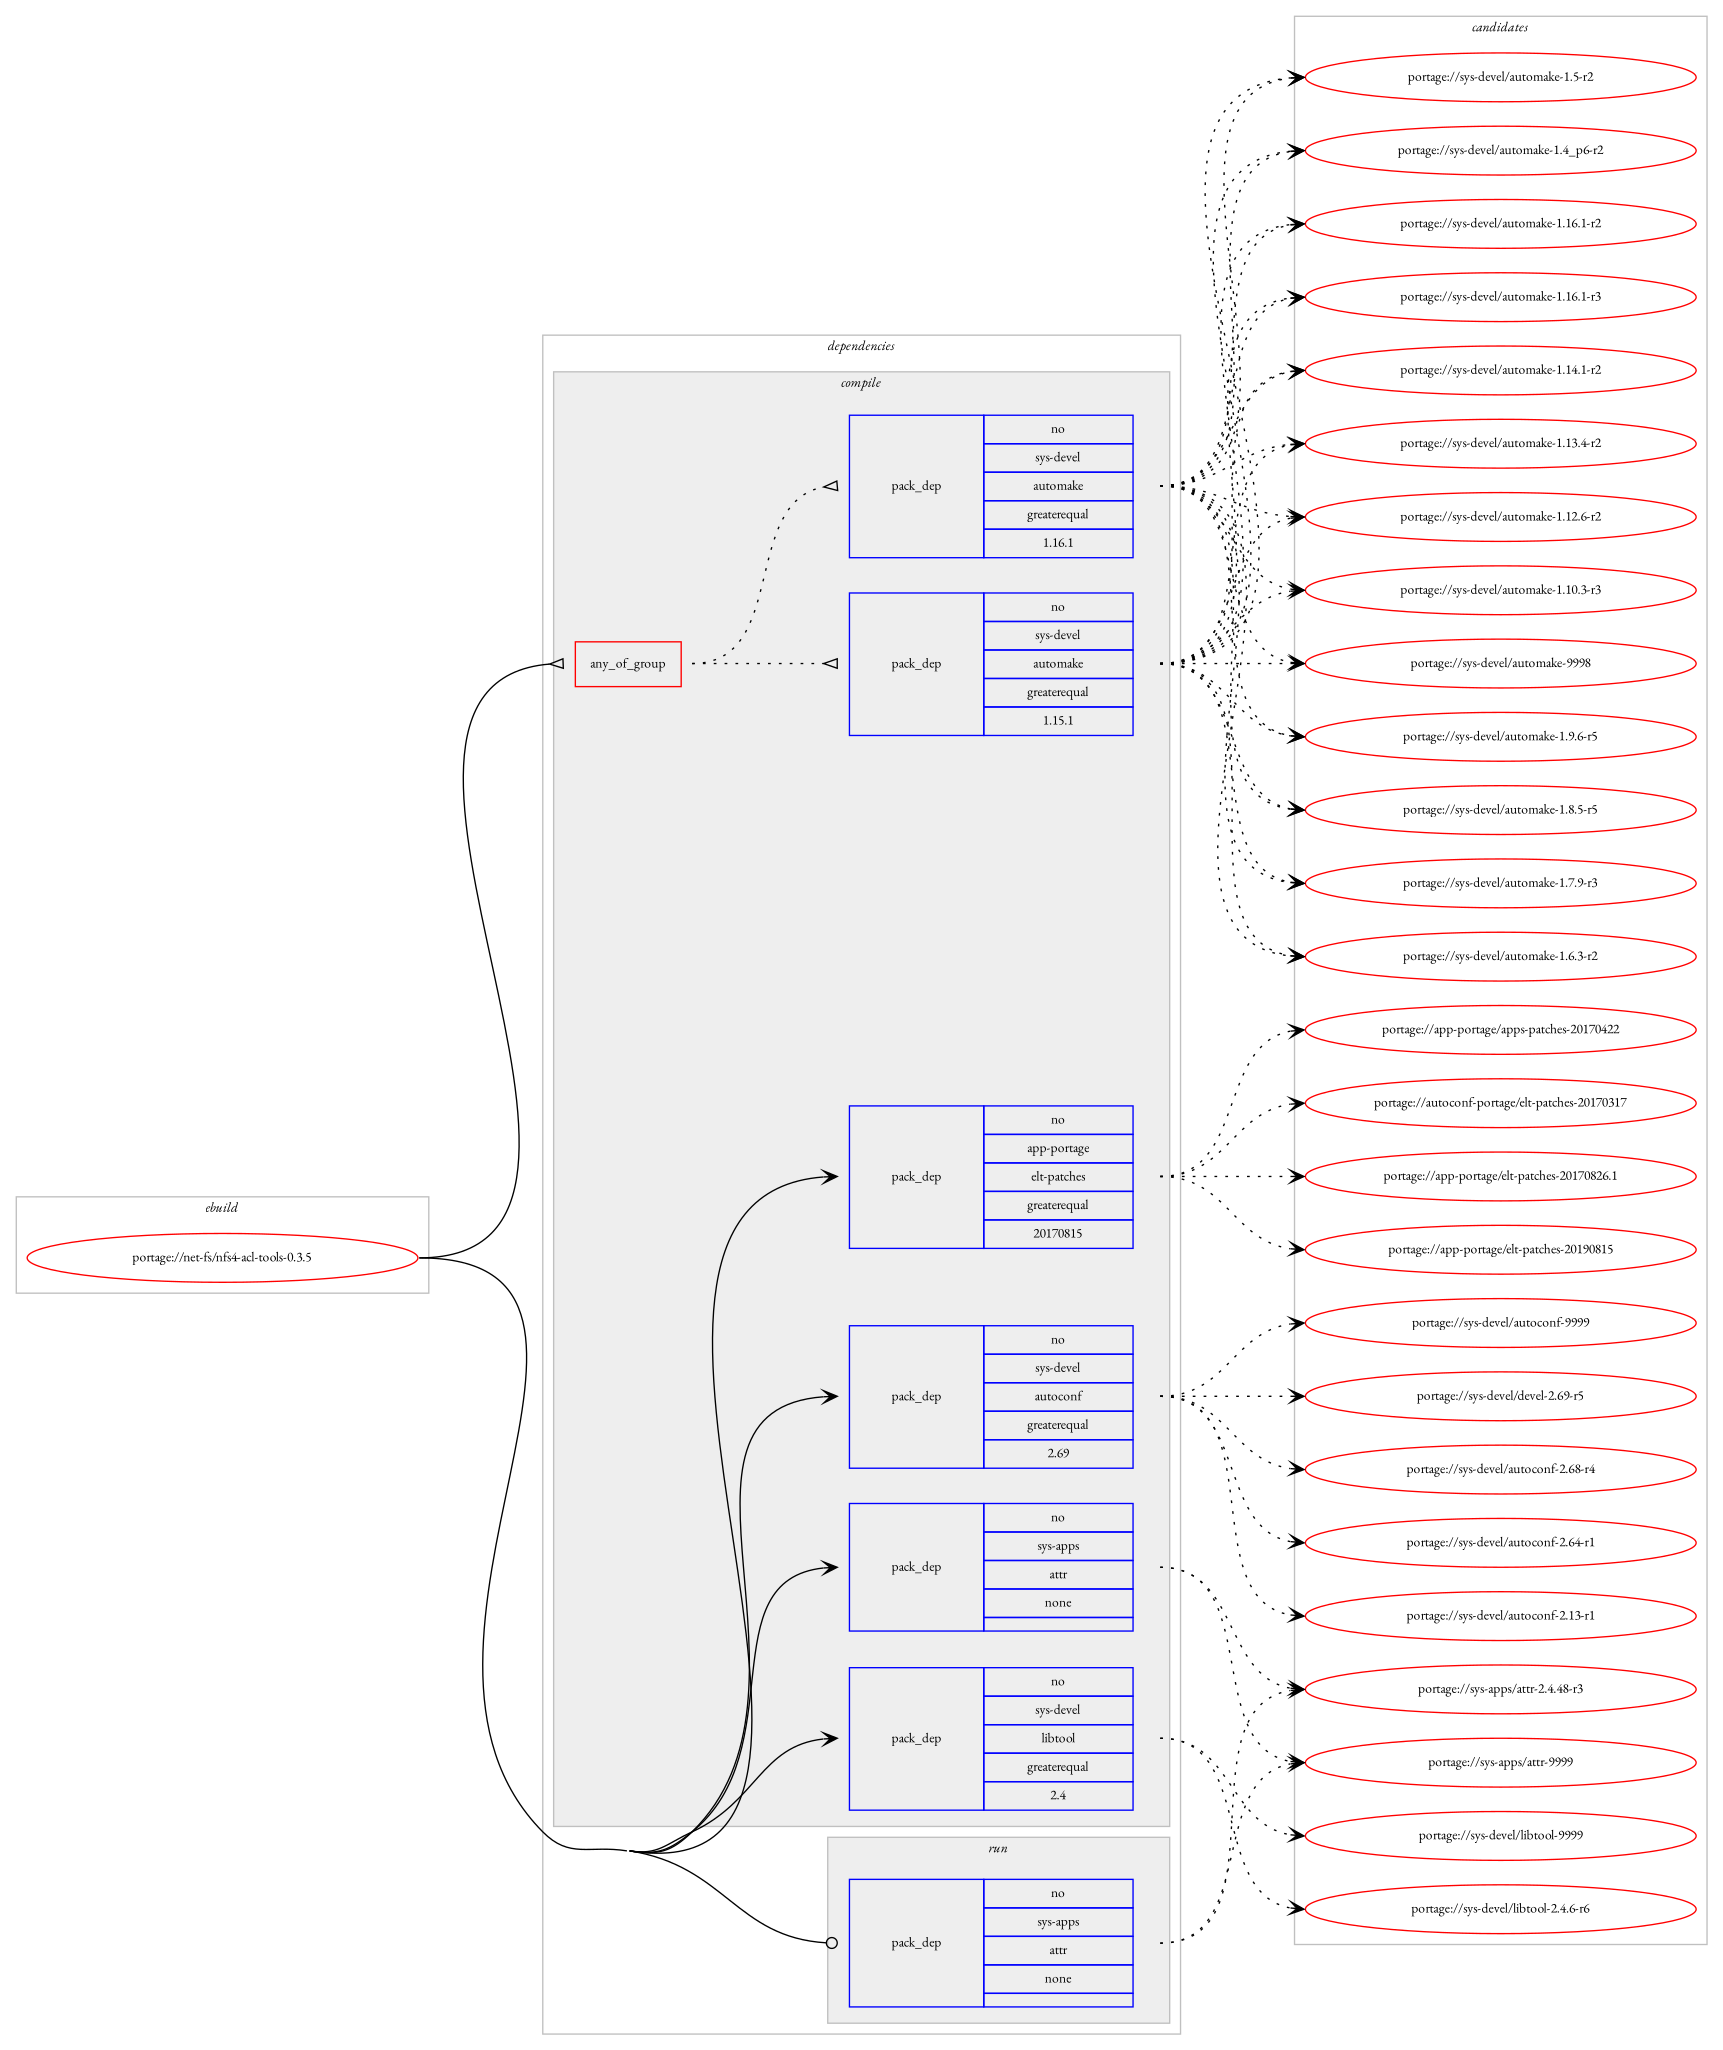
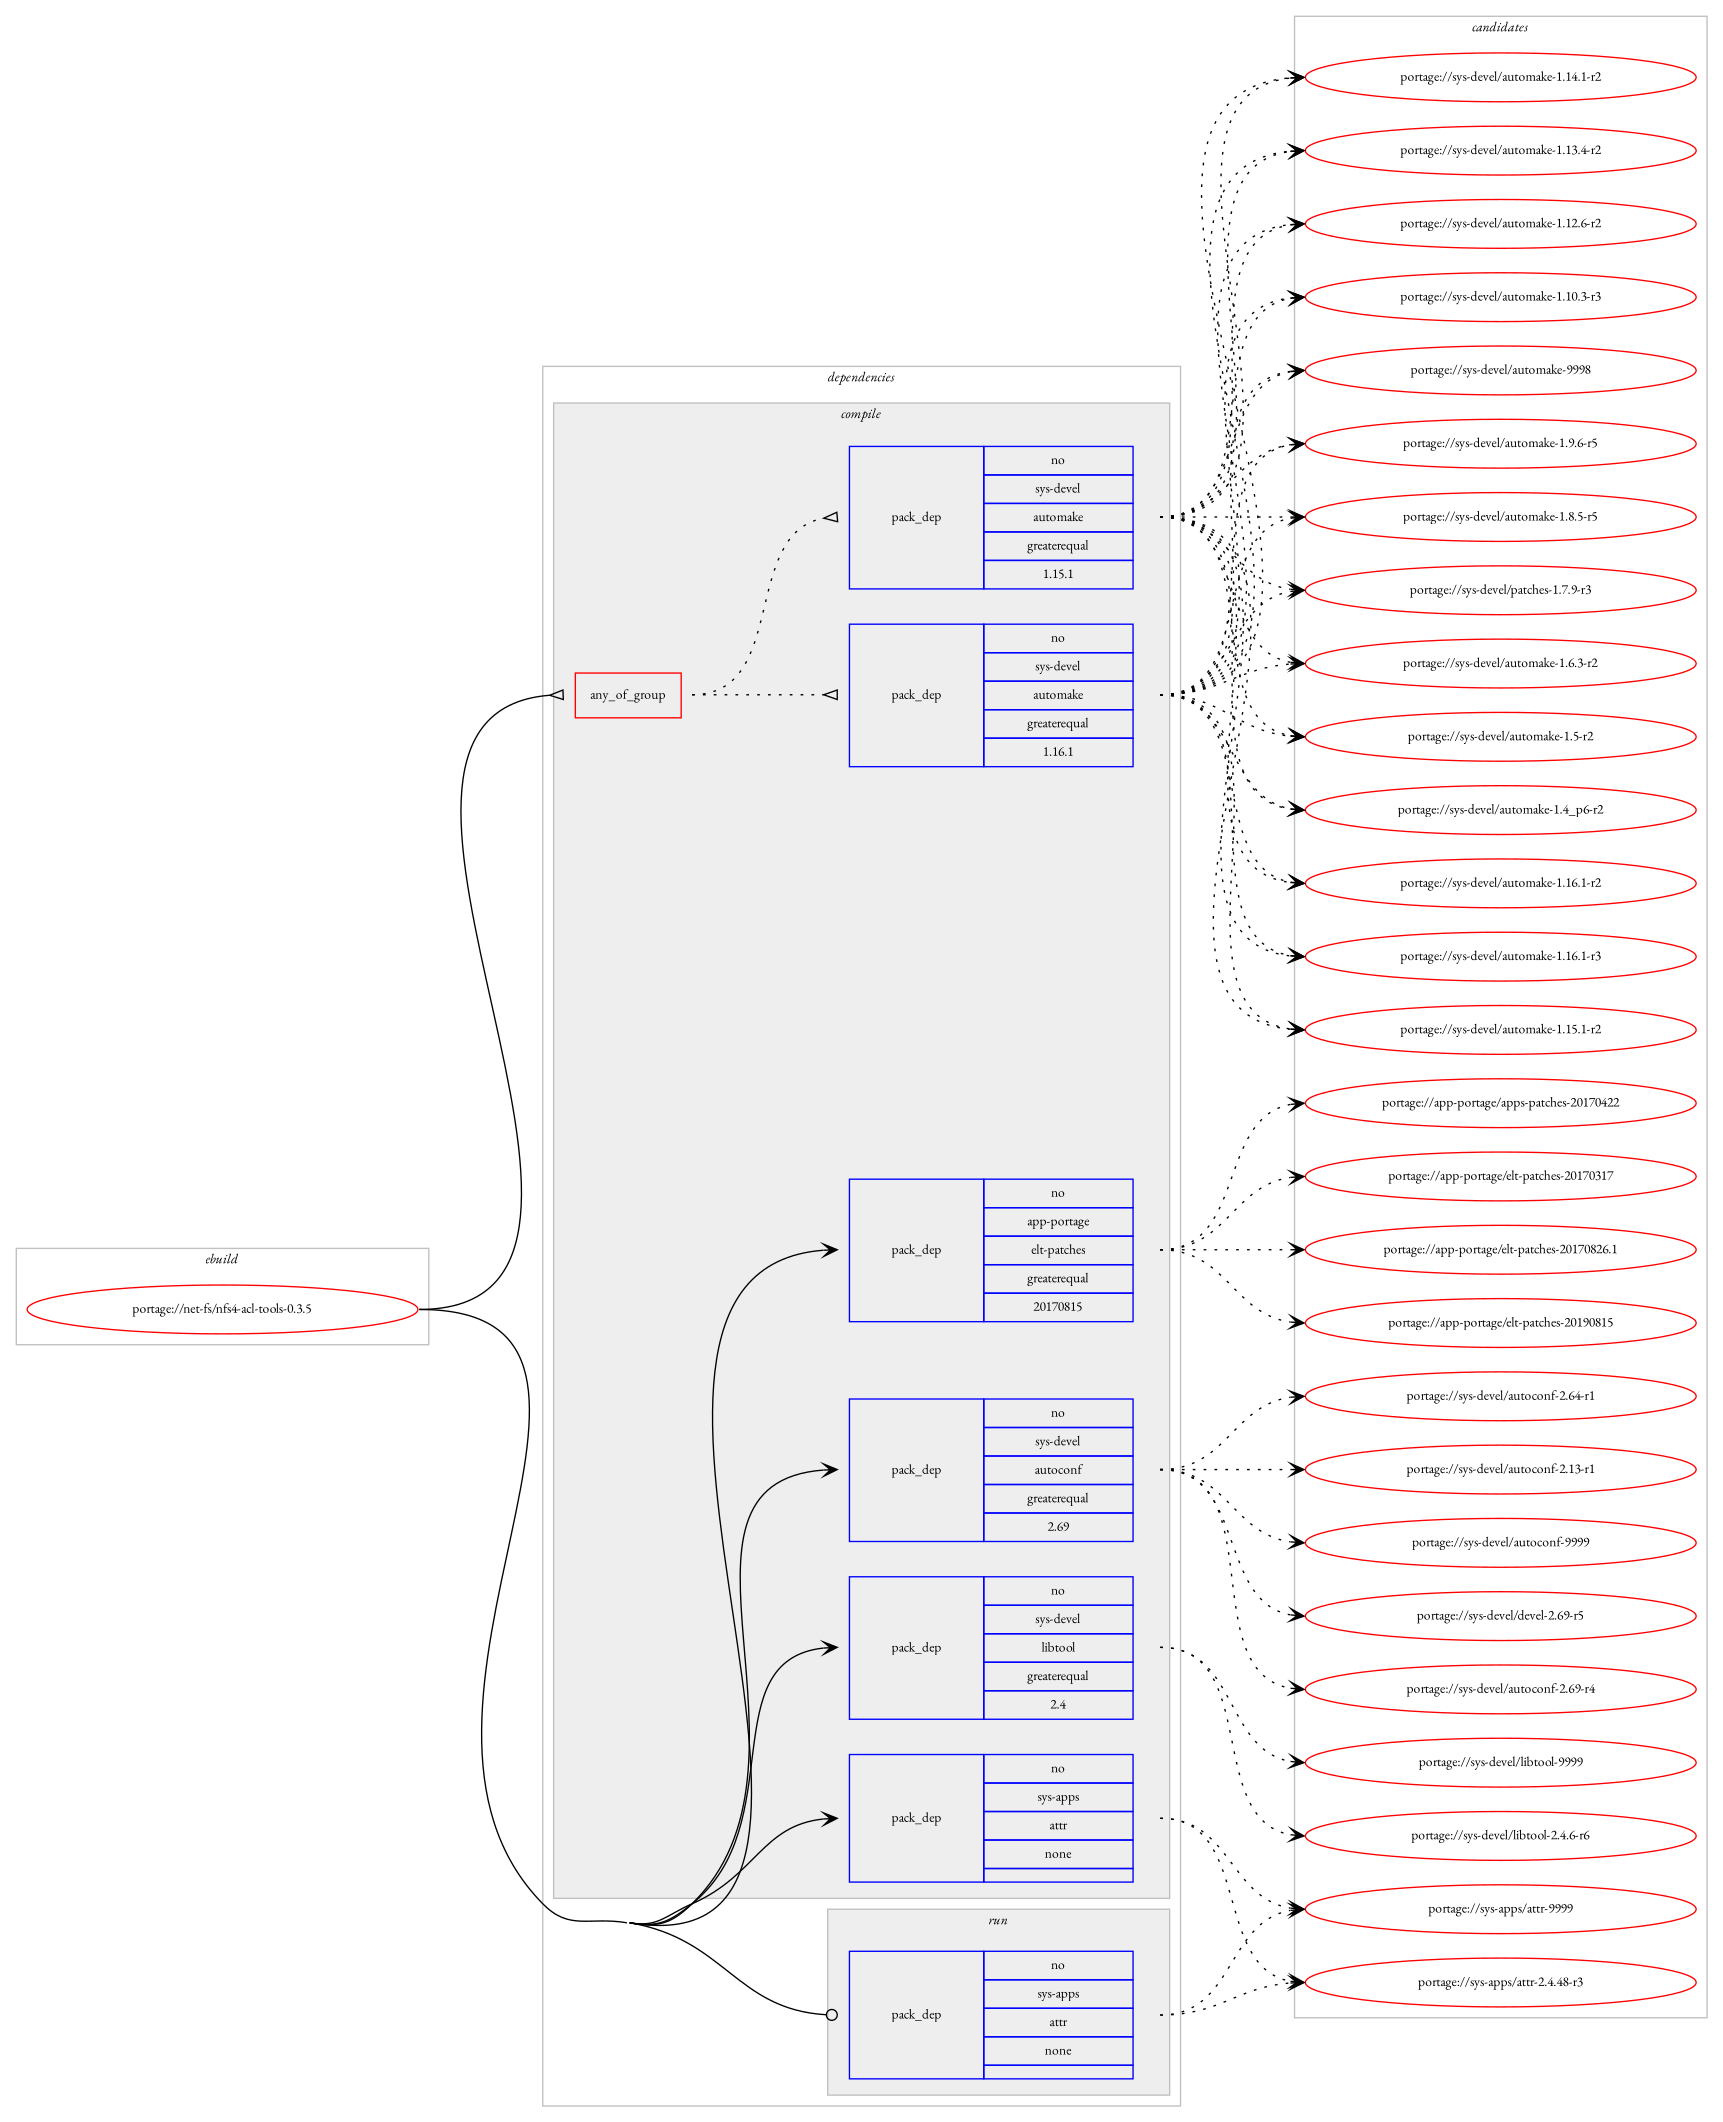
(1501, 883) -> (1501, 590)
none -> (1501, 1030)
(1501, 1103) -> (1501, 1176)
(1501, 1470) -> (1501, 1689)
